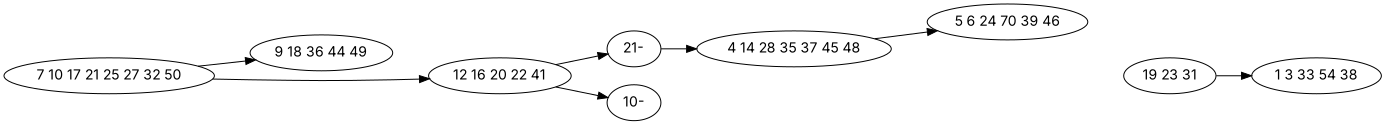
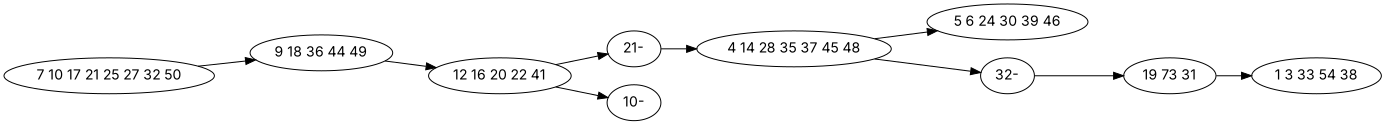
(1007, 22) -> (1007, 22)
none -> (1007, 76)
(1170, 76) -> (1170, 76)
(316, 81) -> (405, 64)
